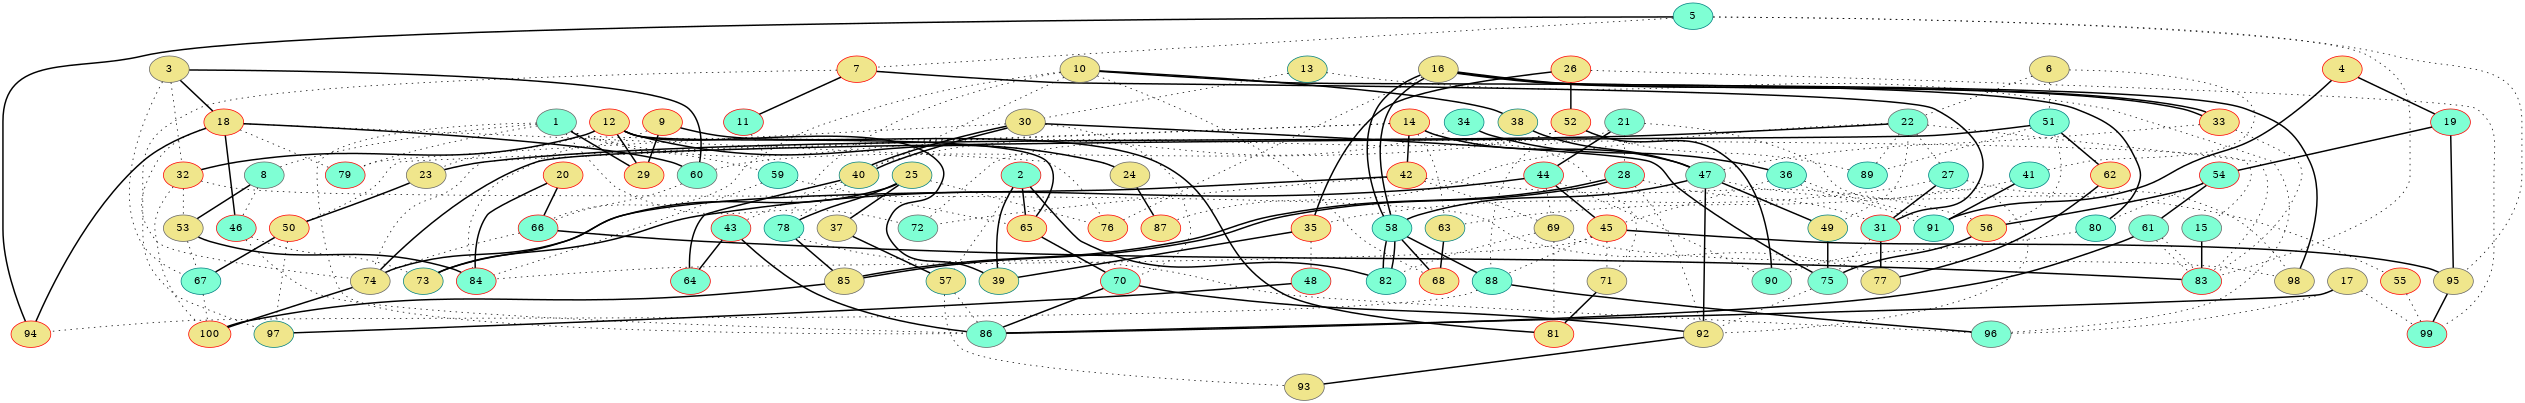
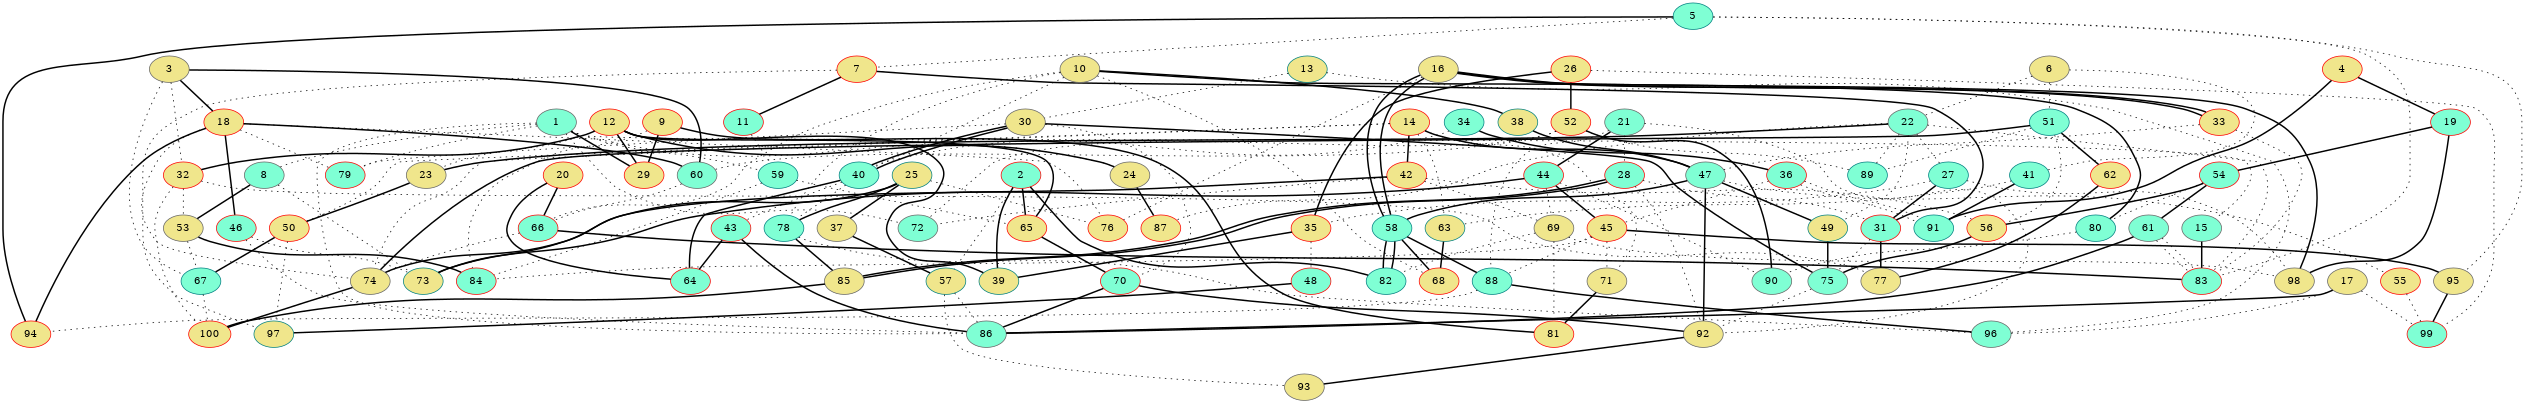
(859, 175) -> (859, 175)
(1787, 175) -> (1787, 175)
(250, 202) -> (344, 228)
(2452, 202) -> (2418, 244)
(492, 211) -> (557, 263)
